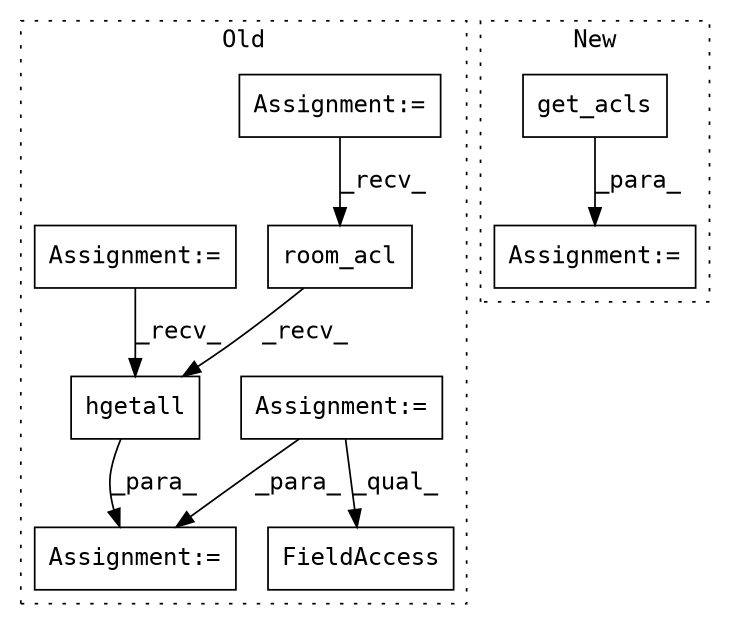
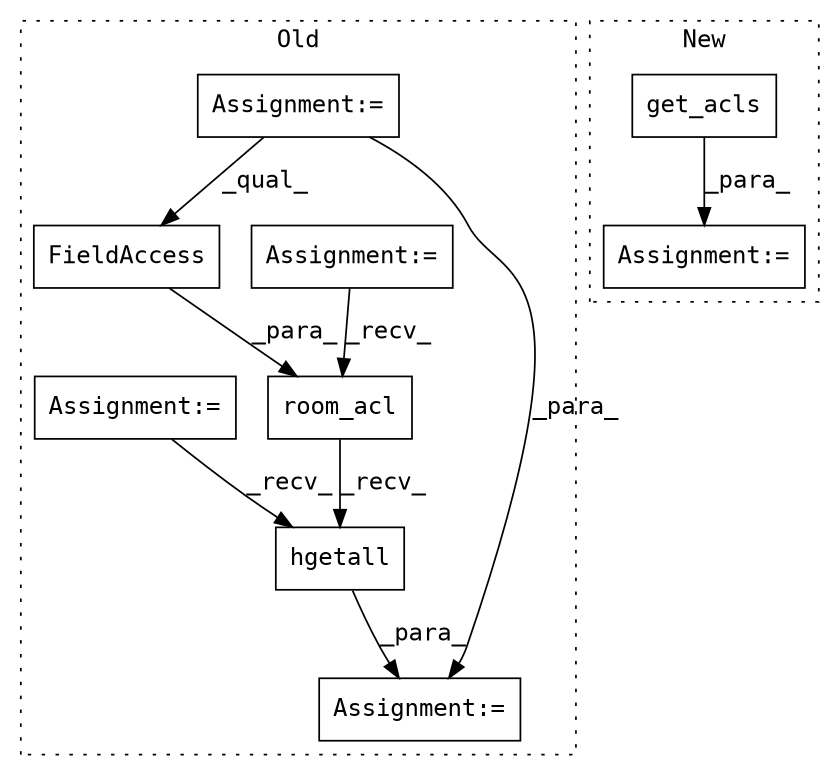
none -> (226, 327)
